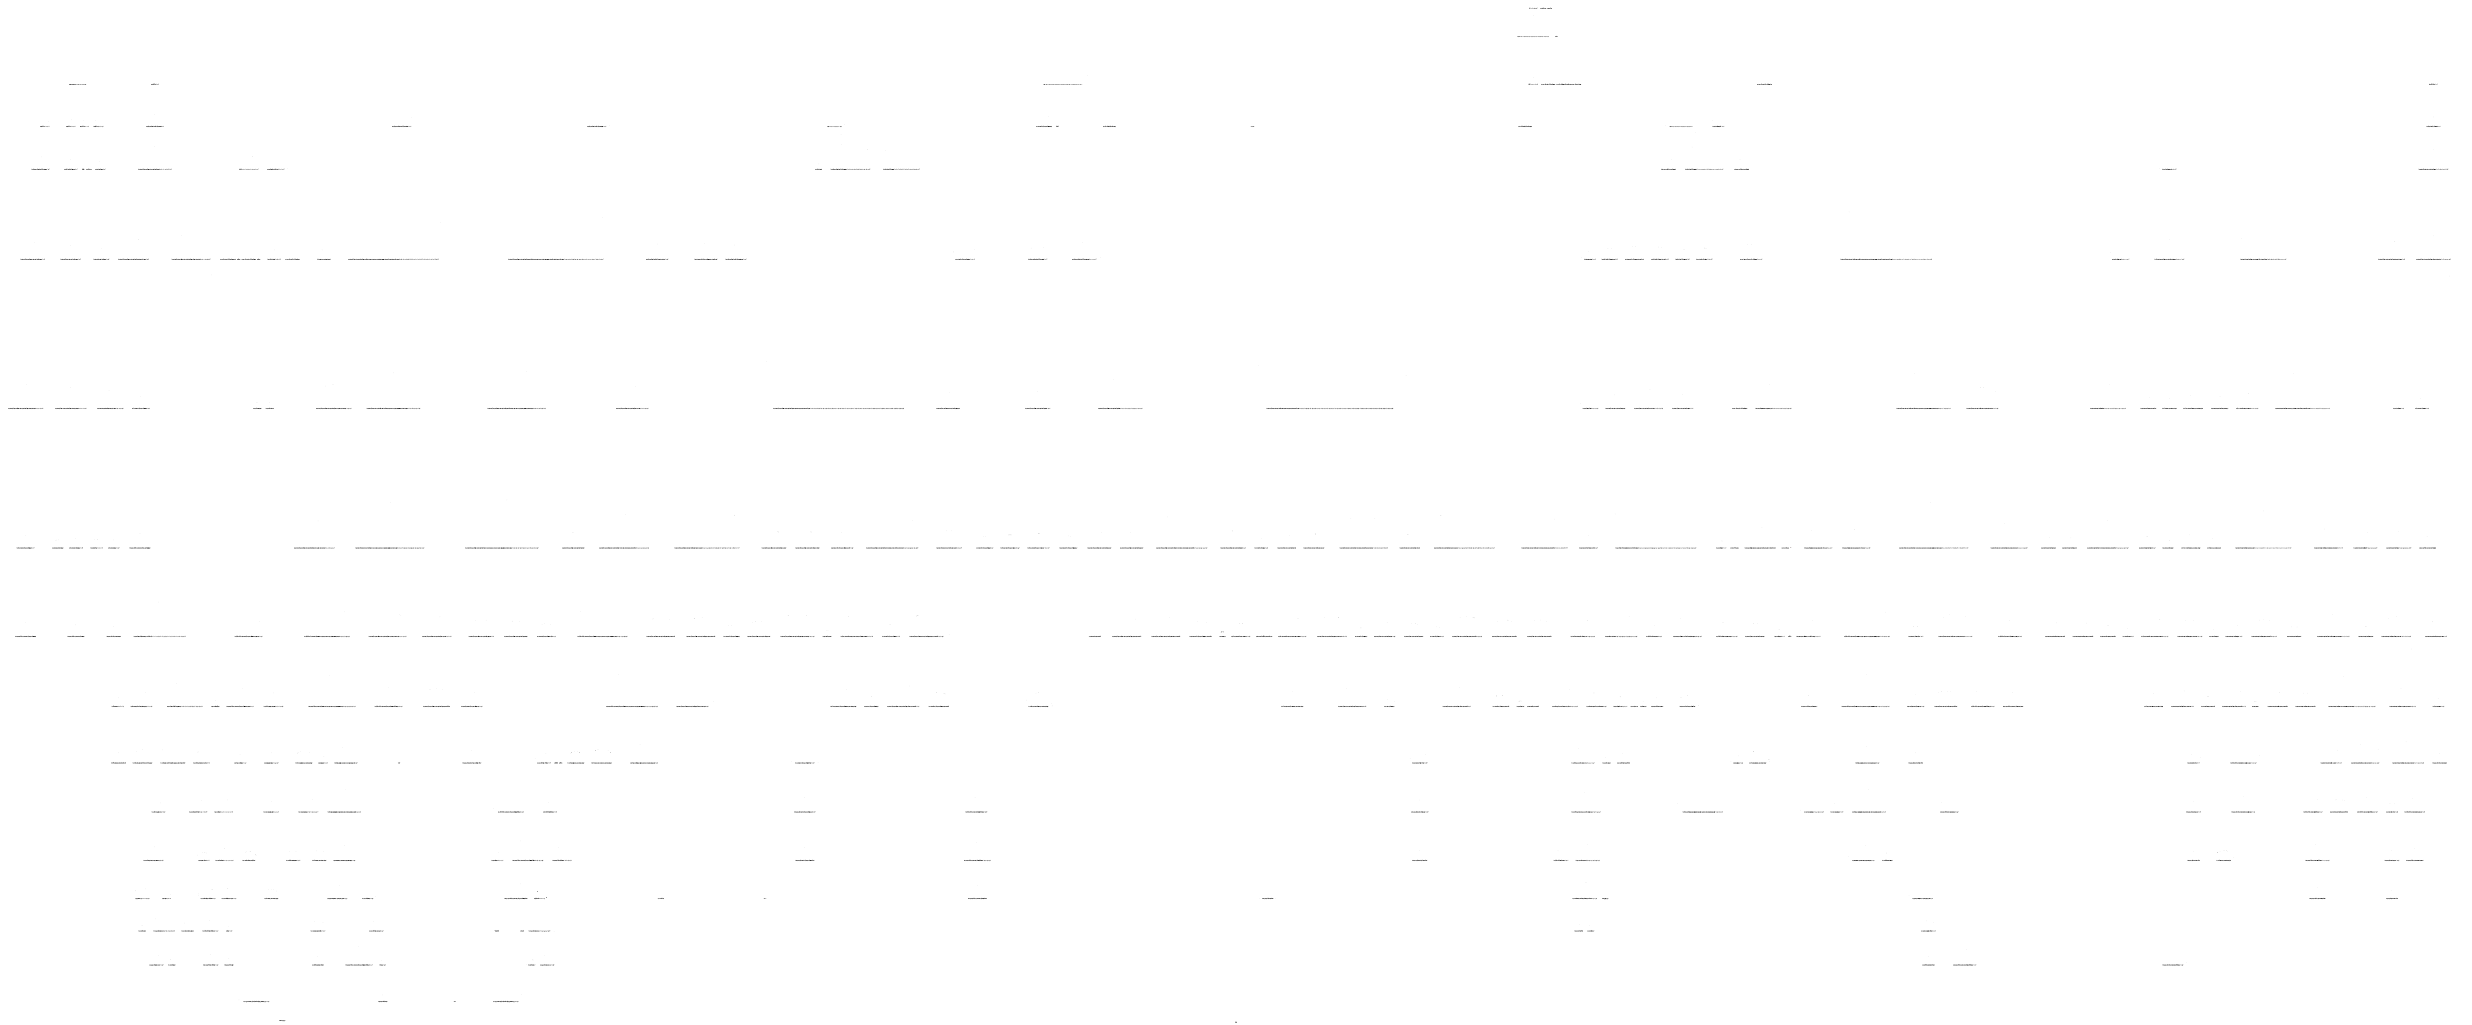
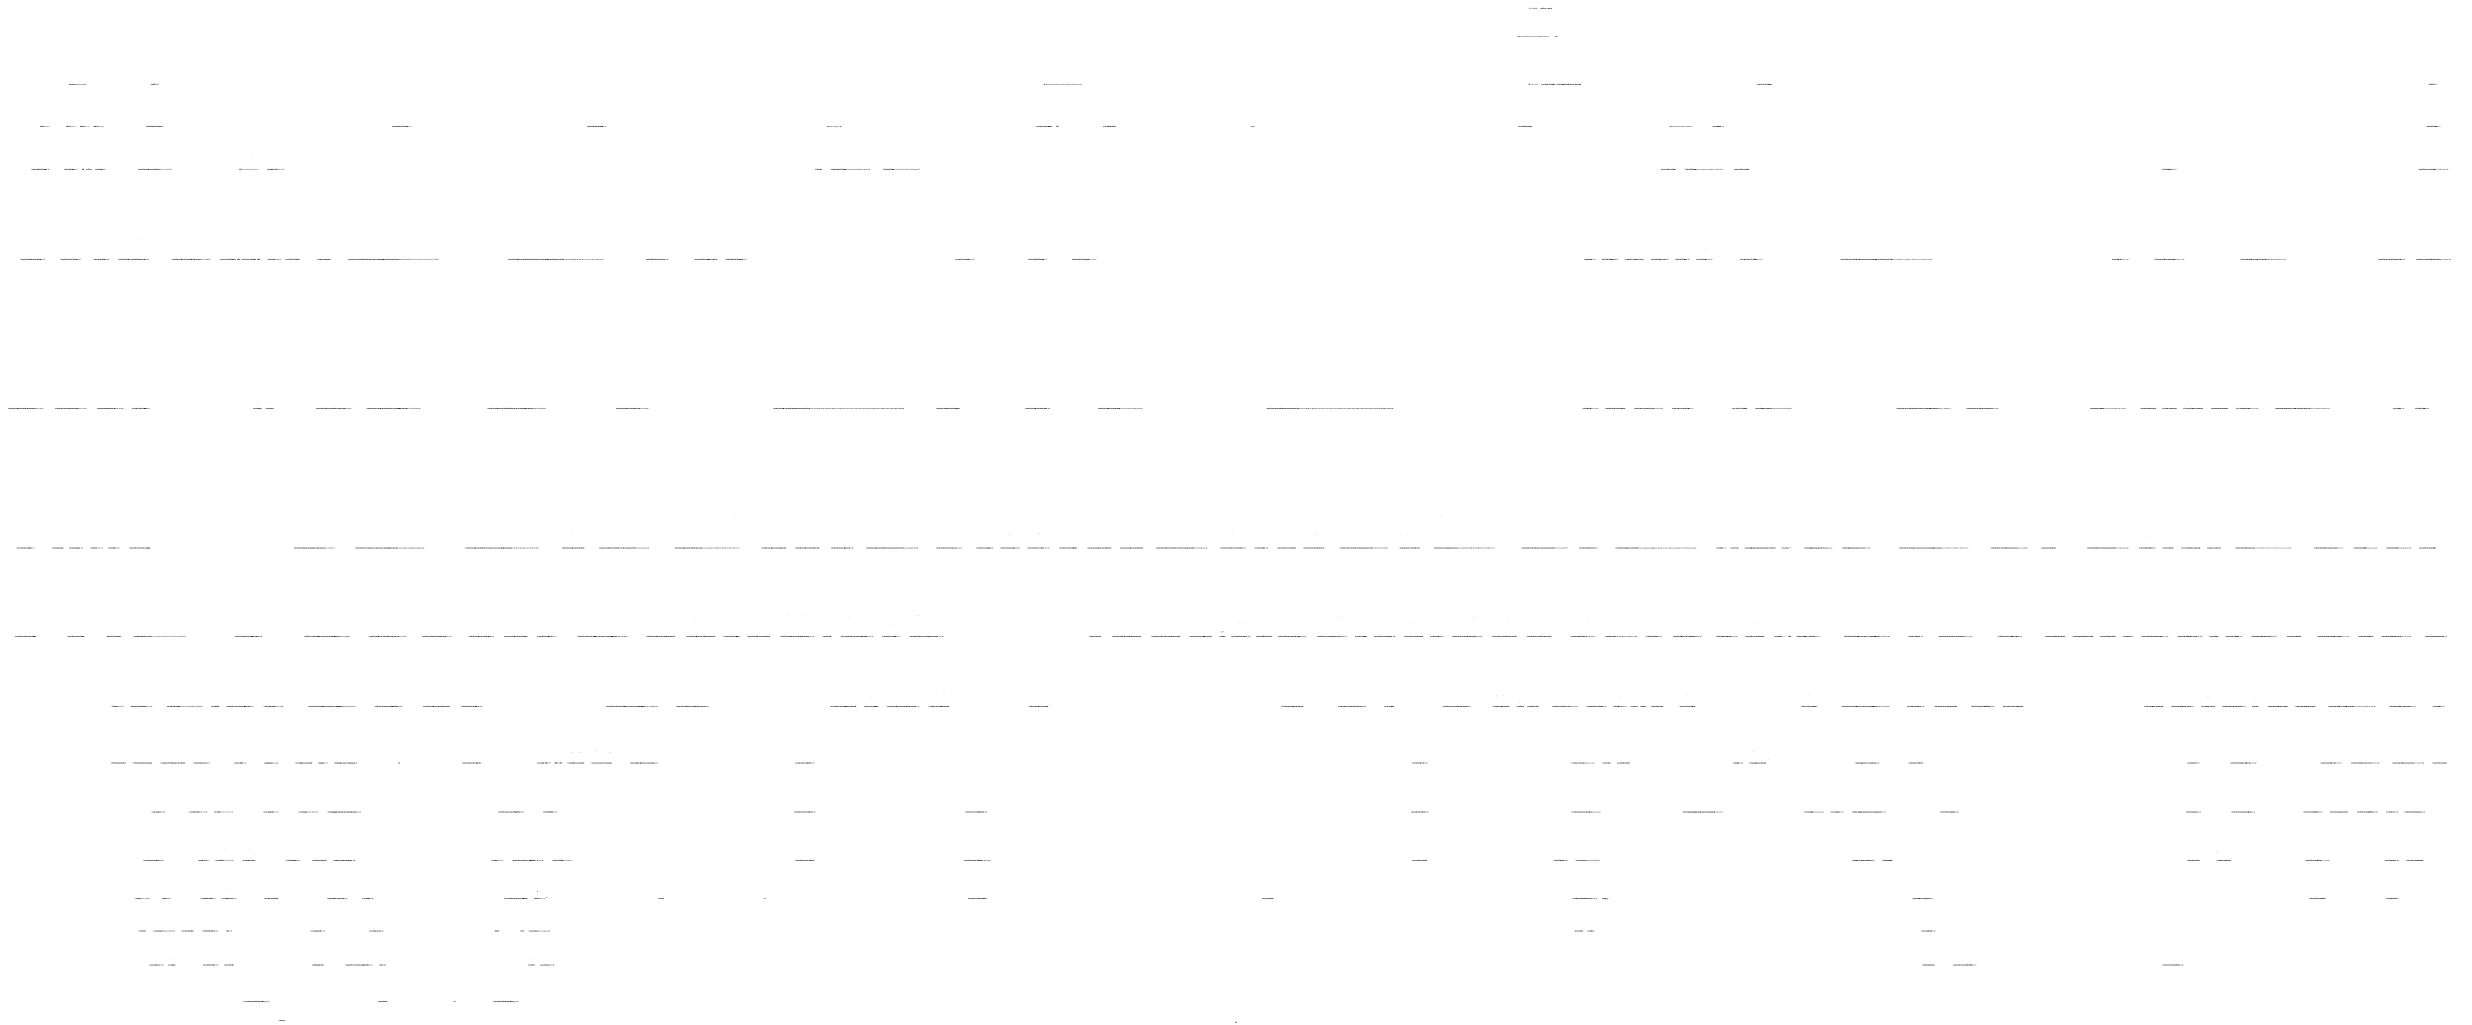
(2069, 548) -> none
